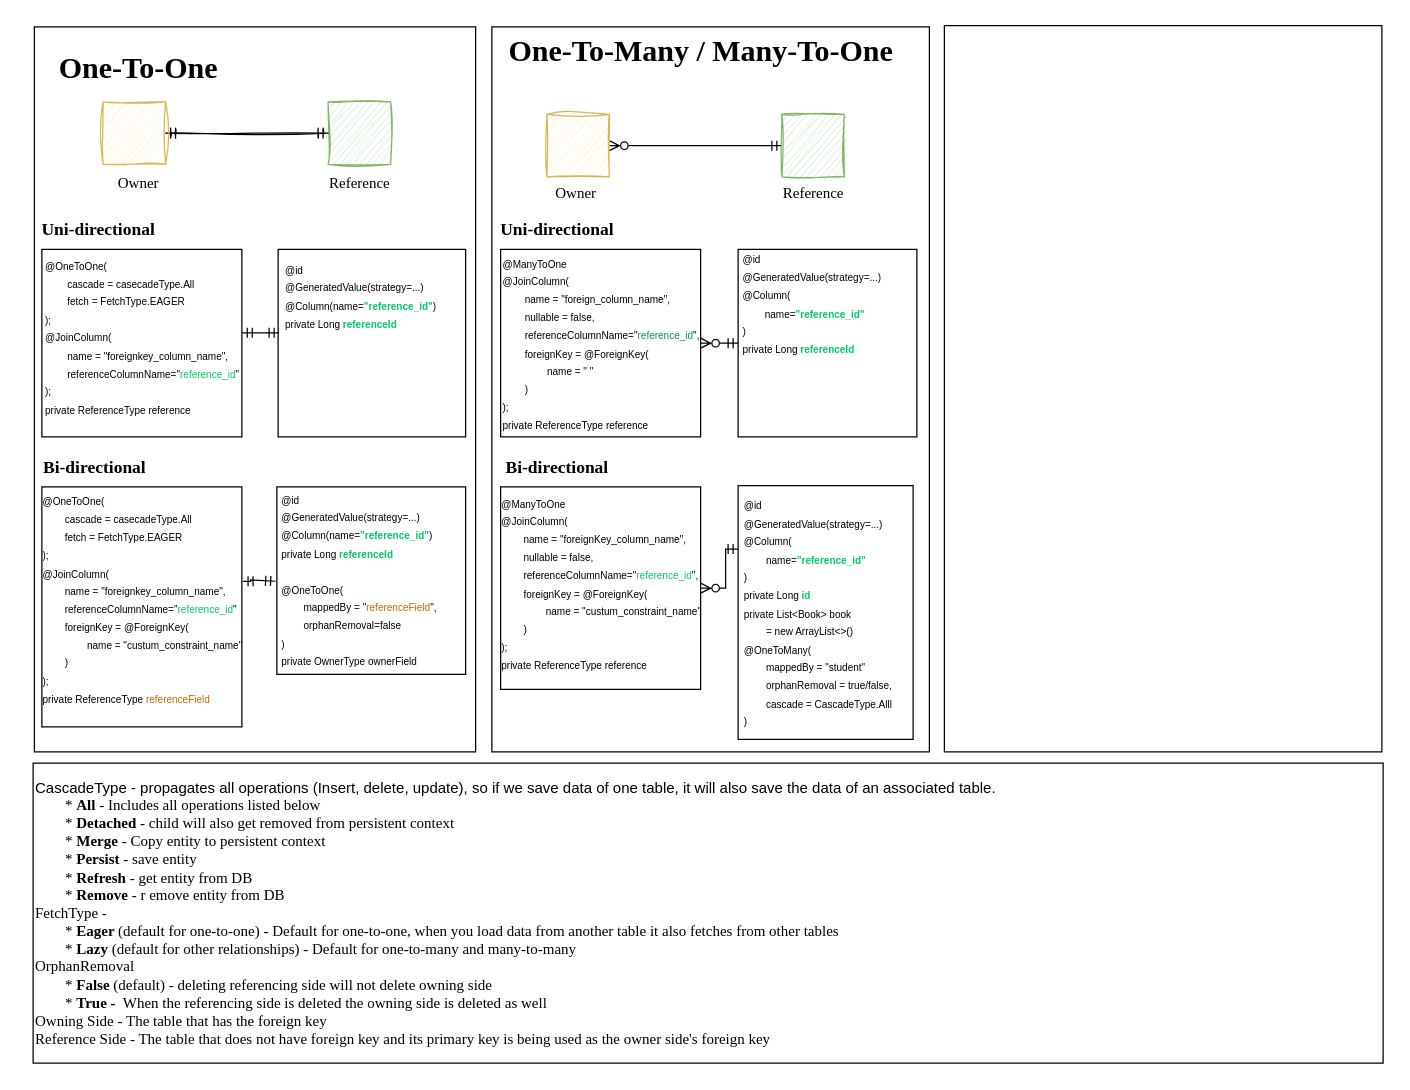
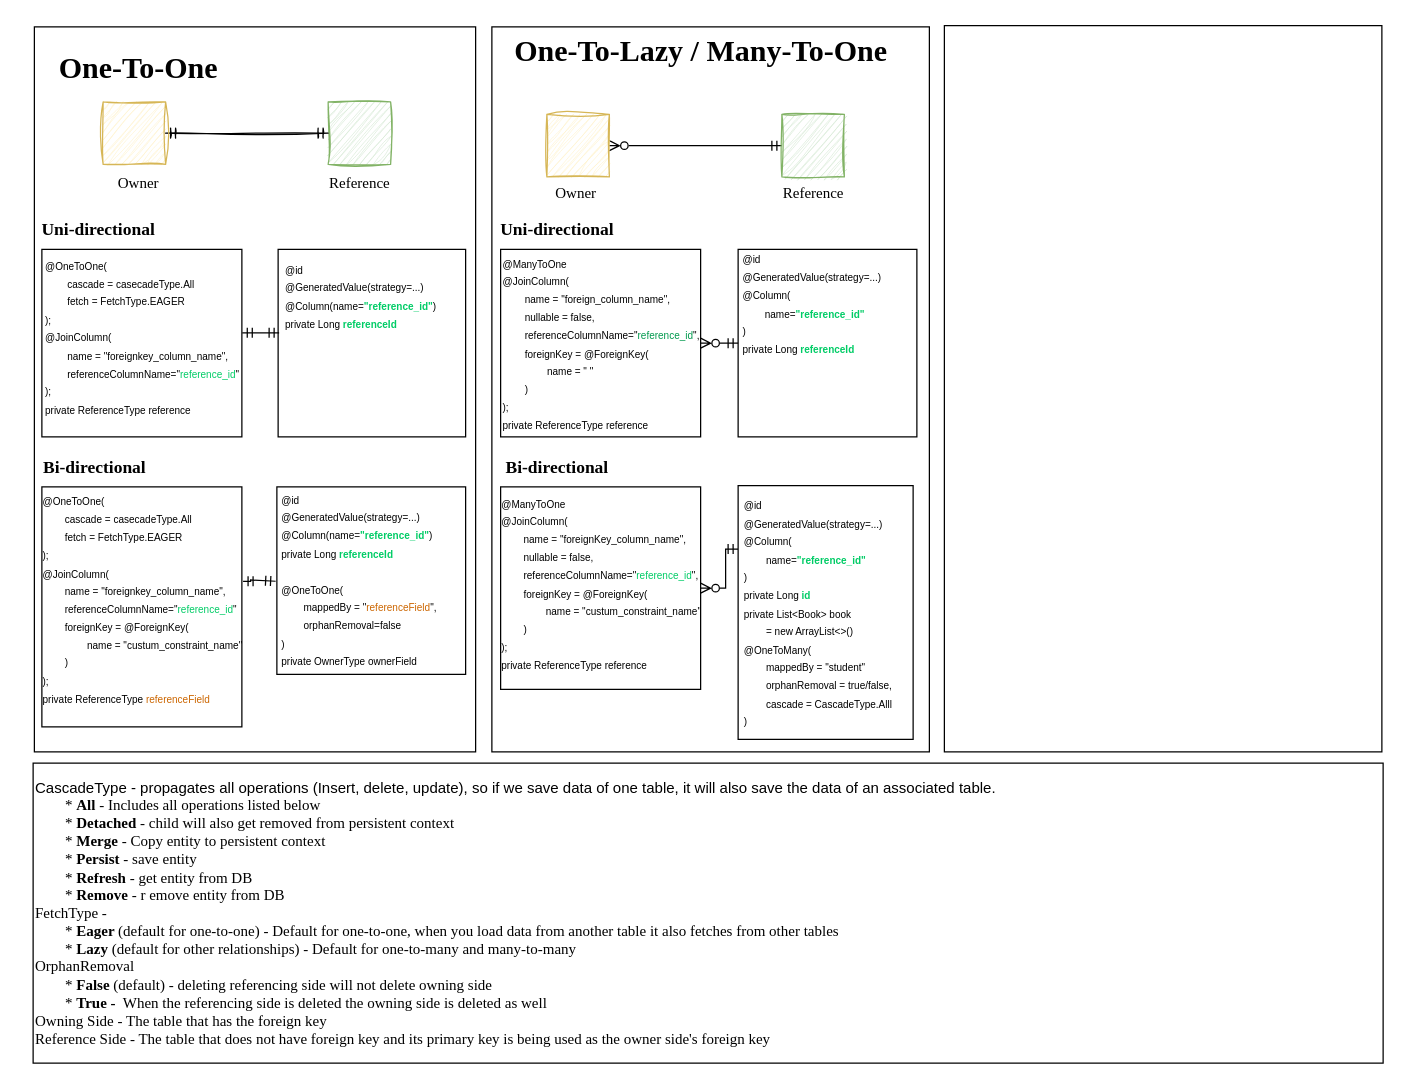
(701, 52) -> (701, 52)
